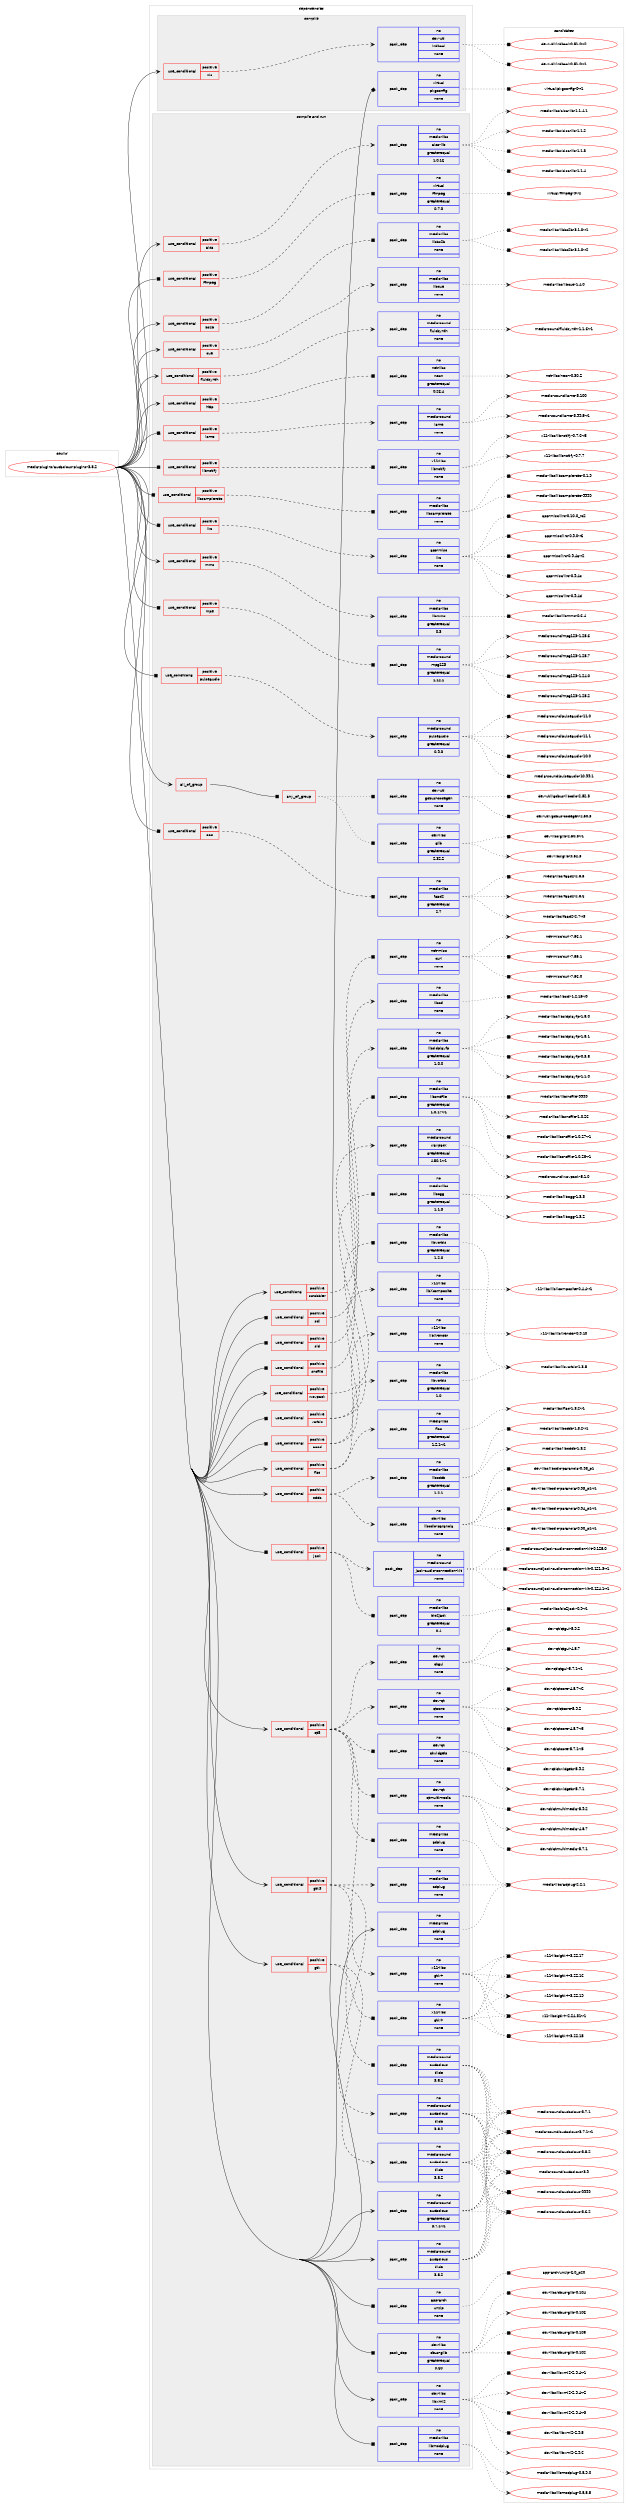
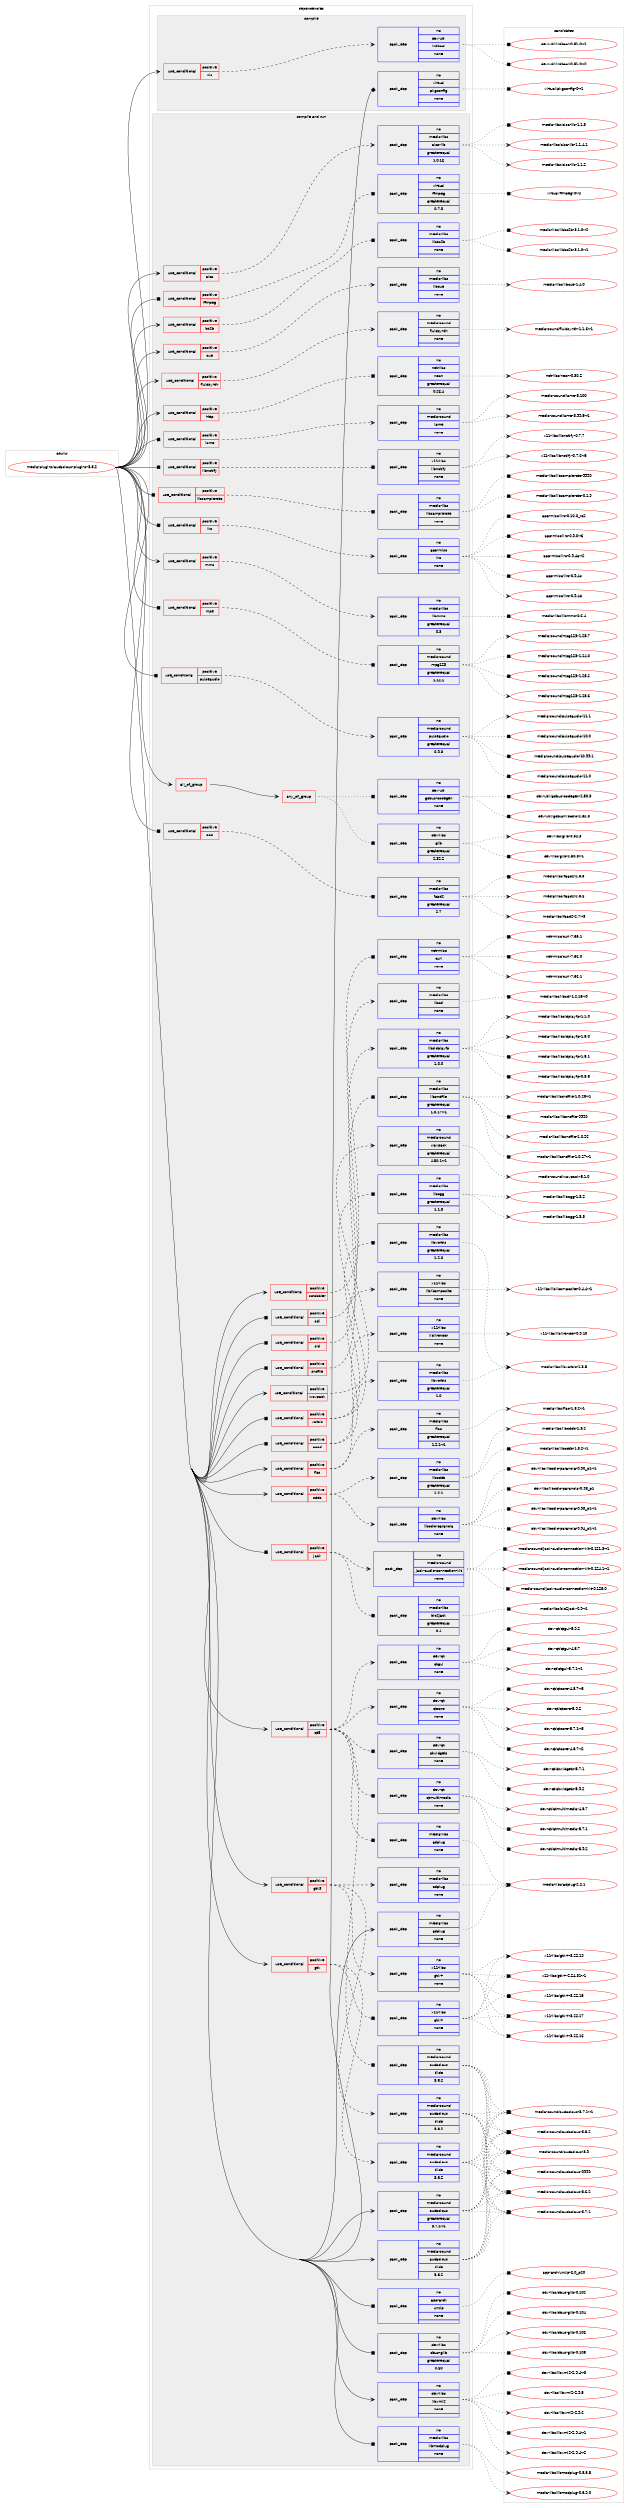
(564, 171) -> none
(243, 790) -> (243, 790)
